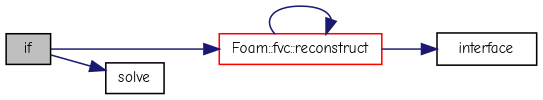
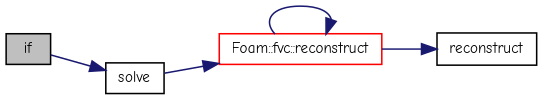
(127, 49) -> (184, 70)
(487, 49) -> (487, 49)
